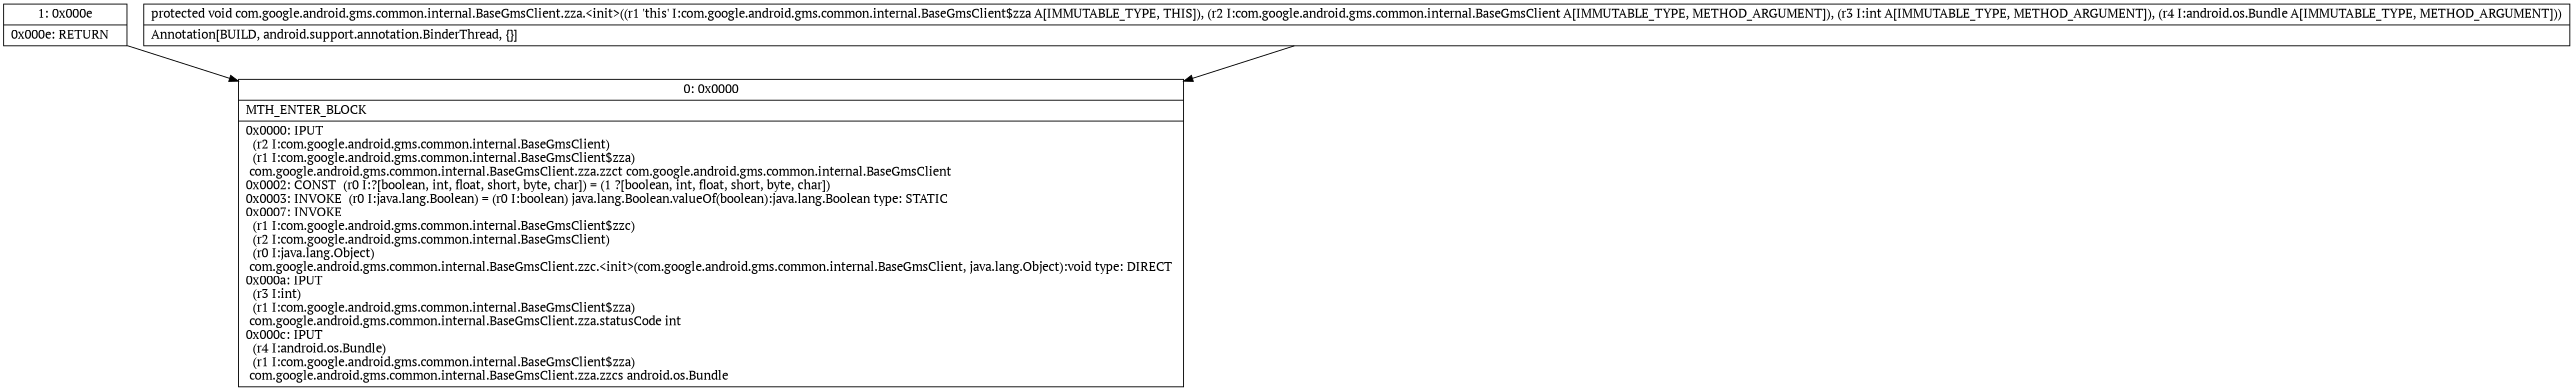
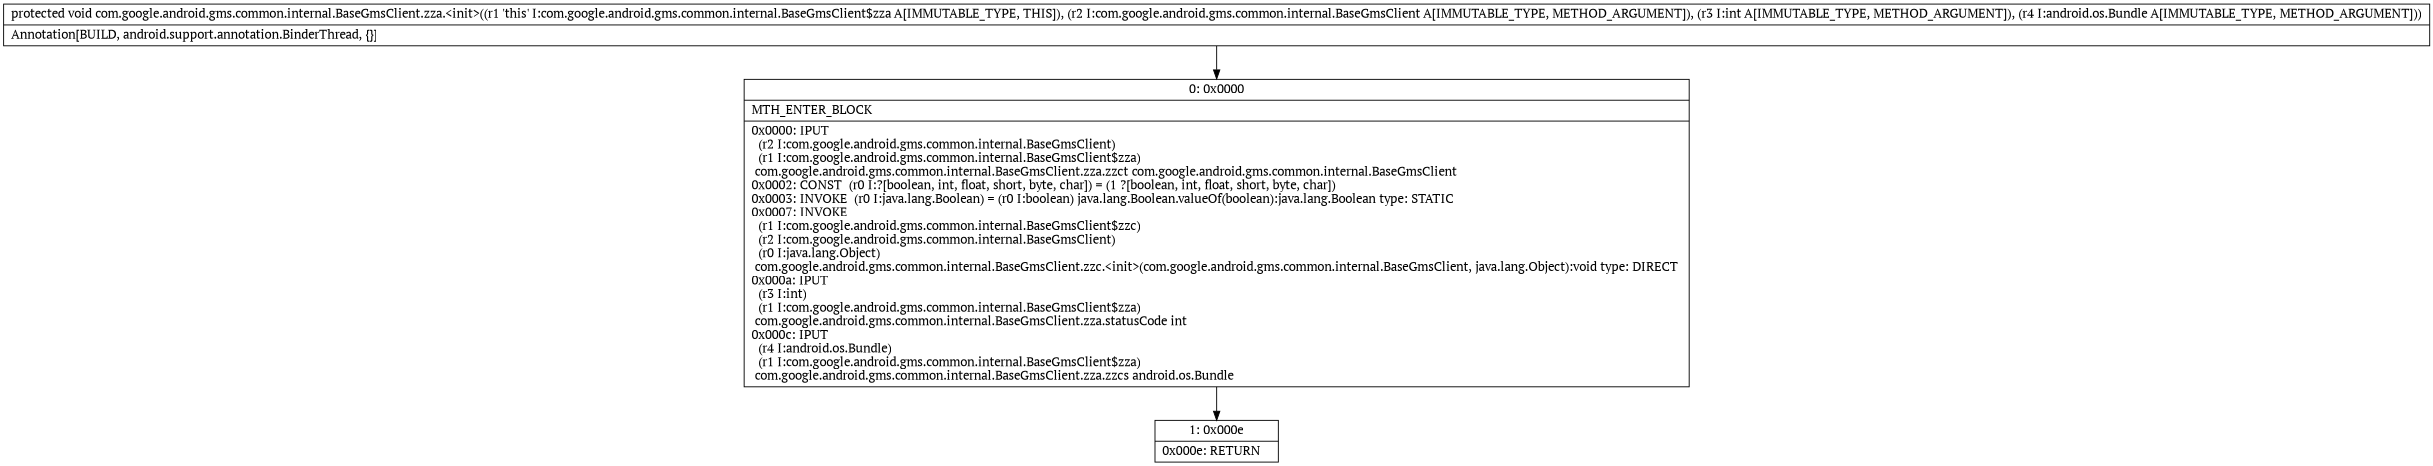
(178, 62) -> (1217, 399)
